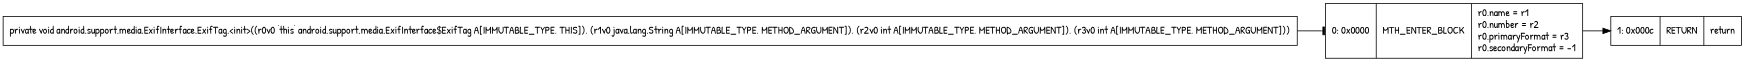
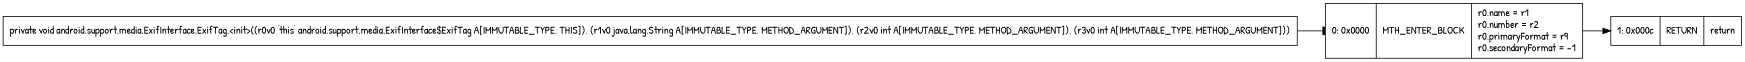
(1524, 36) -> (1523, 36)
